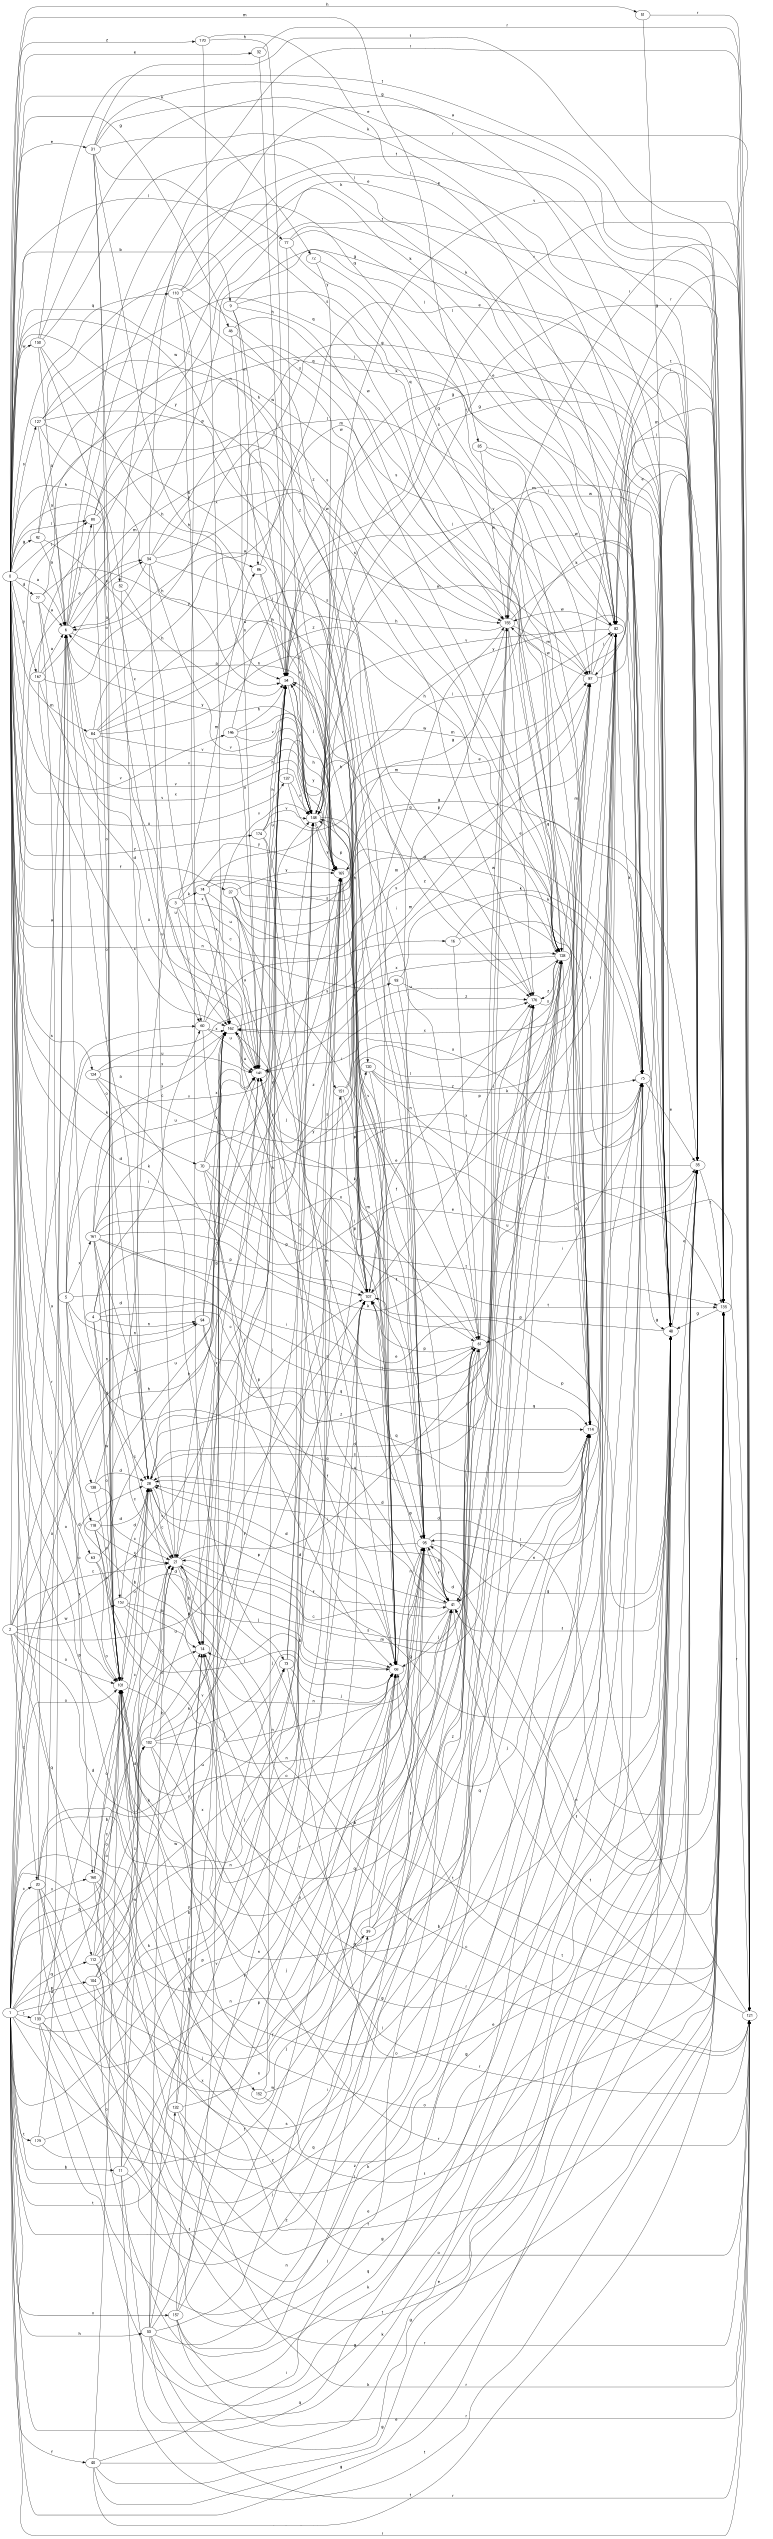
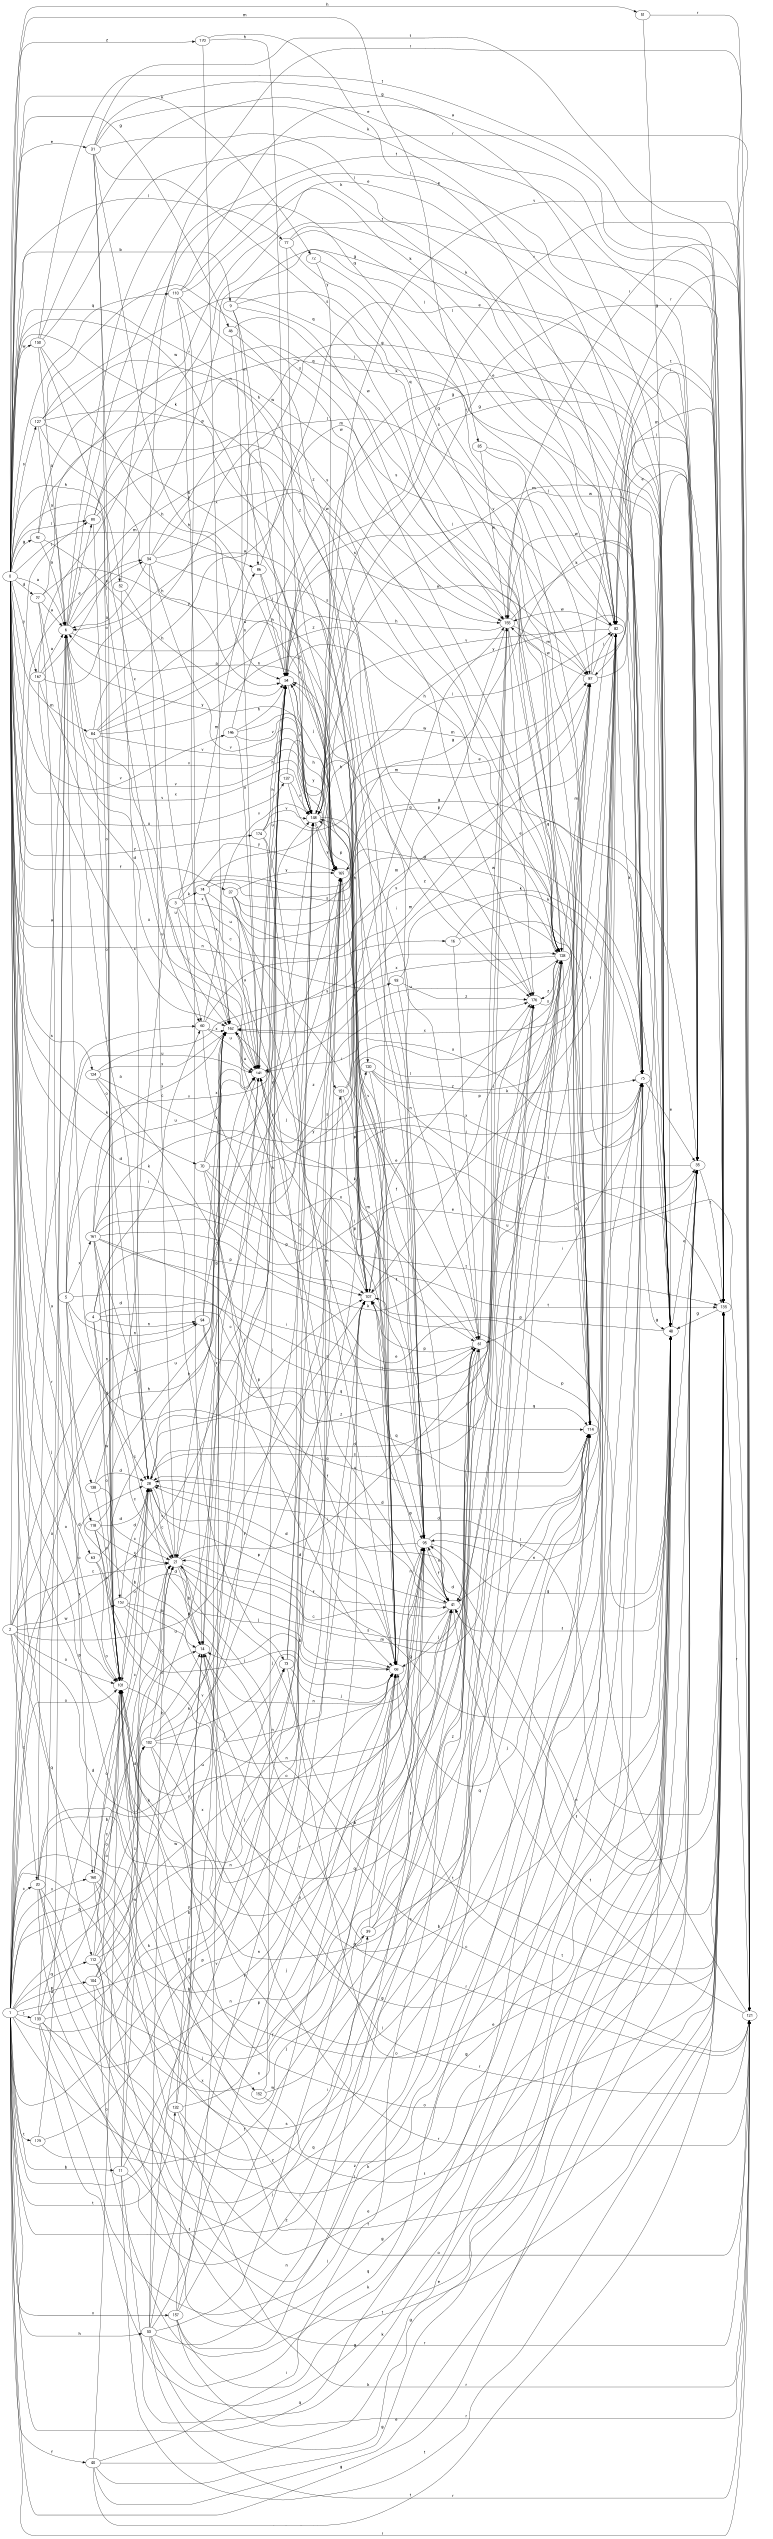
(259, 52) -> none
(176, 405) -> (176, 405)
